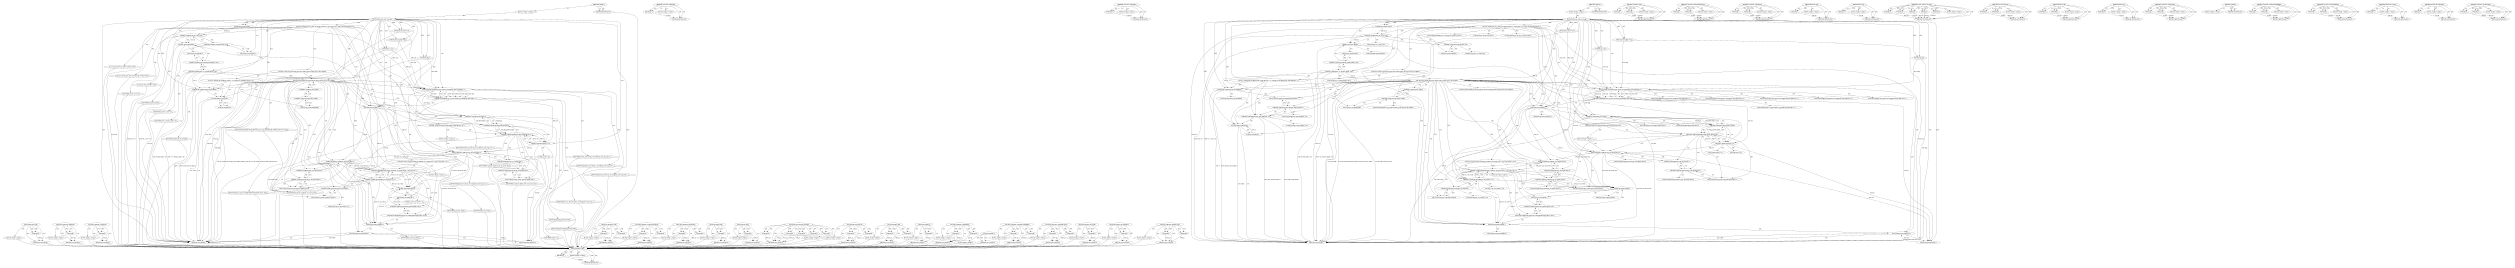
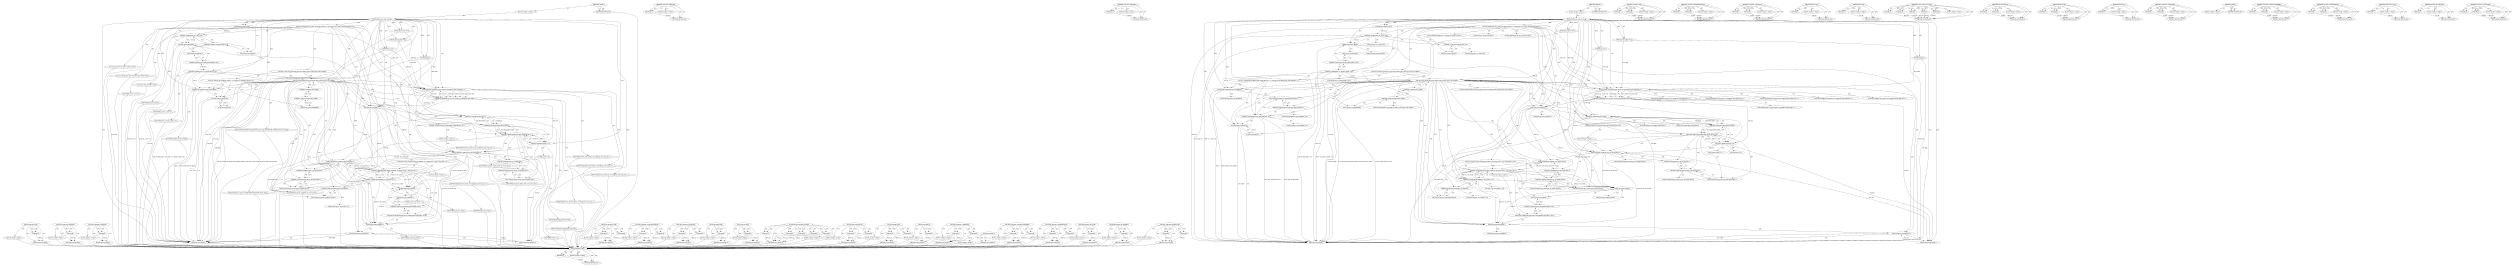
(1278, 113) -> (1264, 105)
